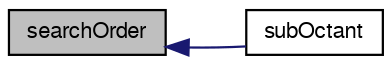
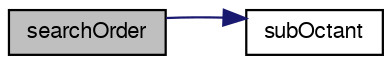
(217, 47) -> (195, 17)
